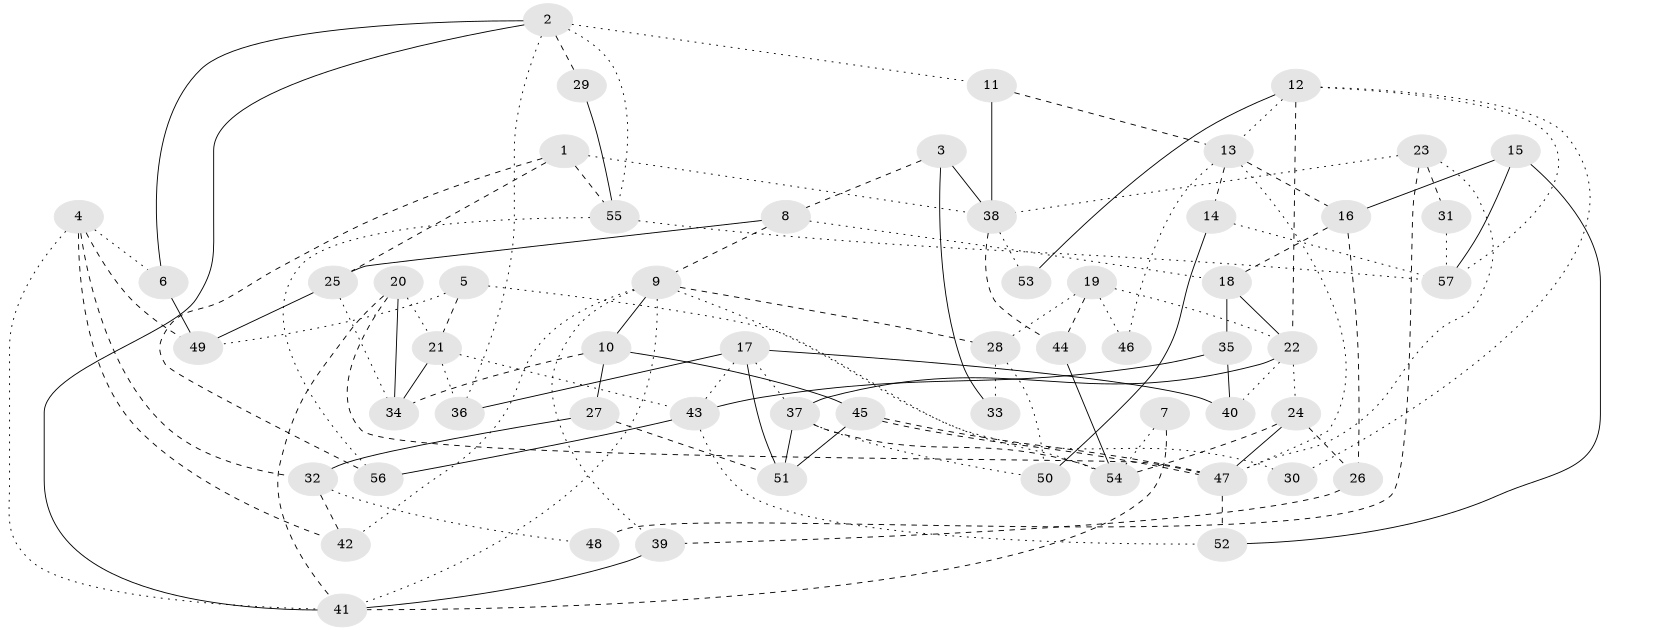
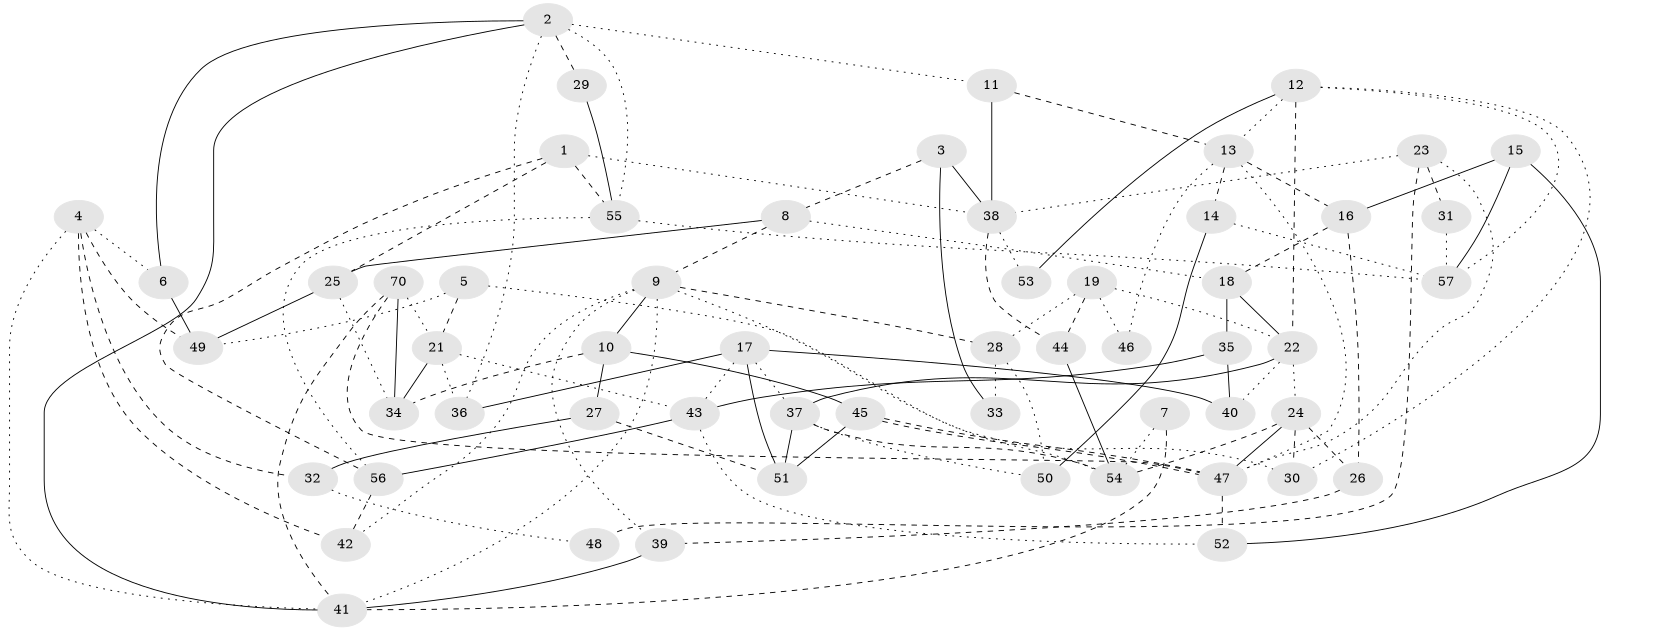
(399, 282) -> (399, 282)
none -> (1295, 441)
(329, 512) -> (362, 512)
